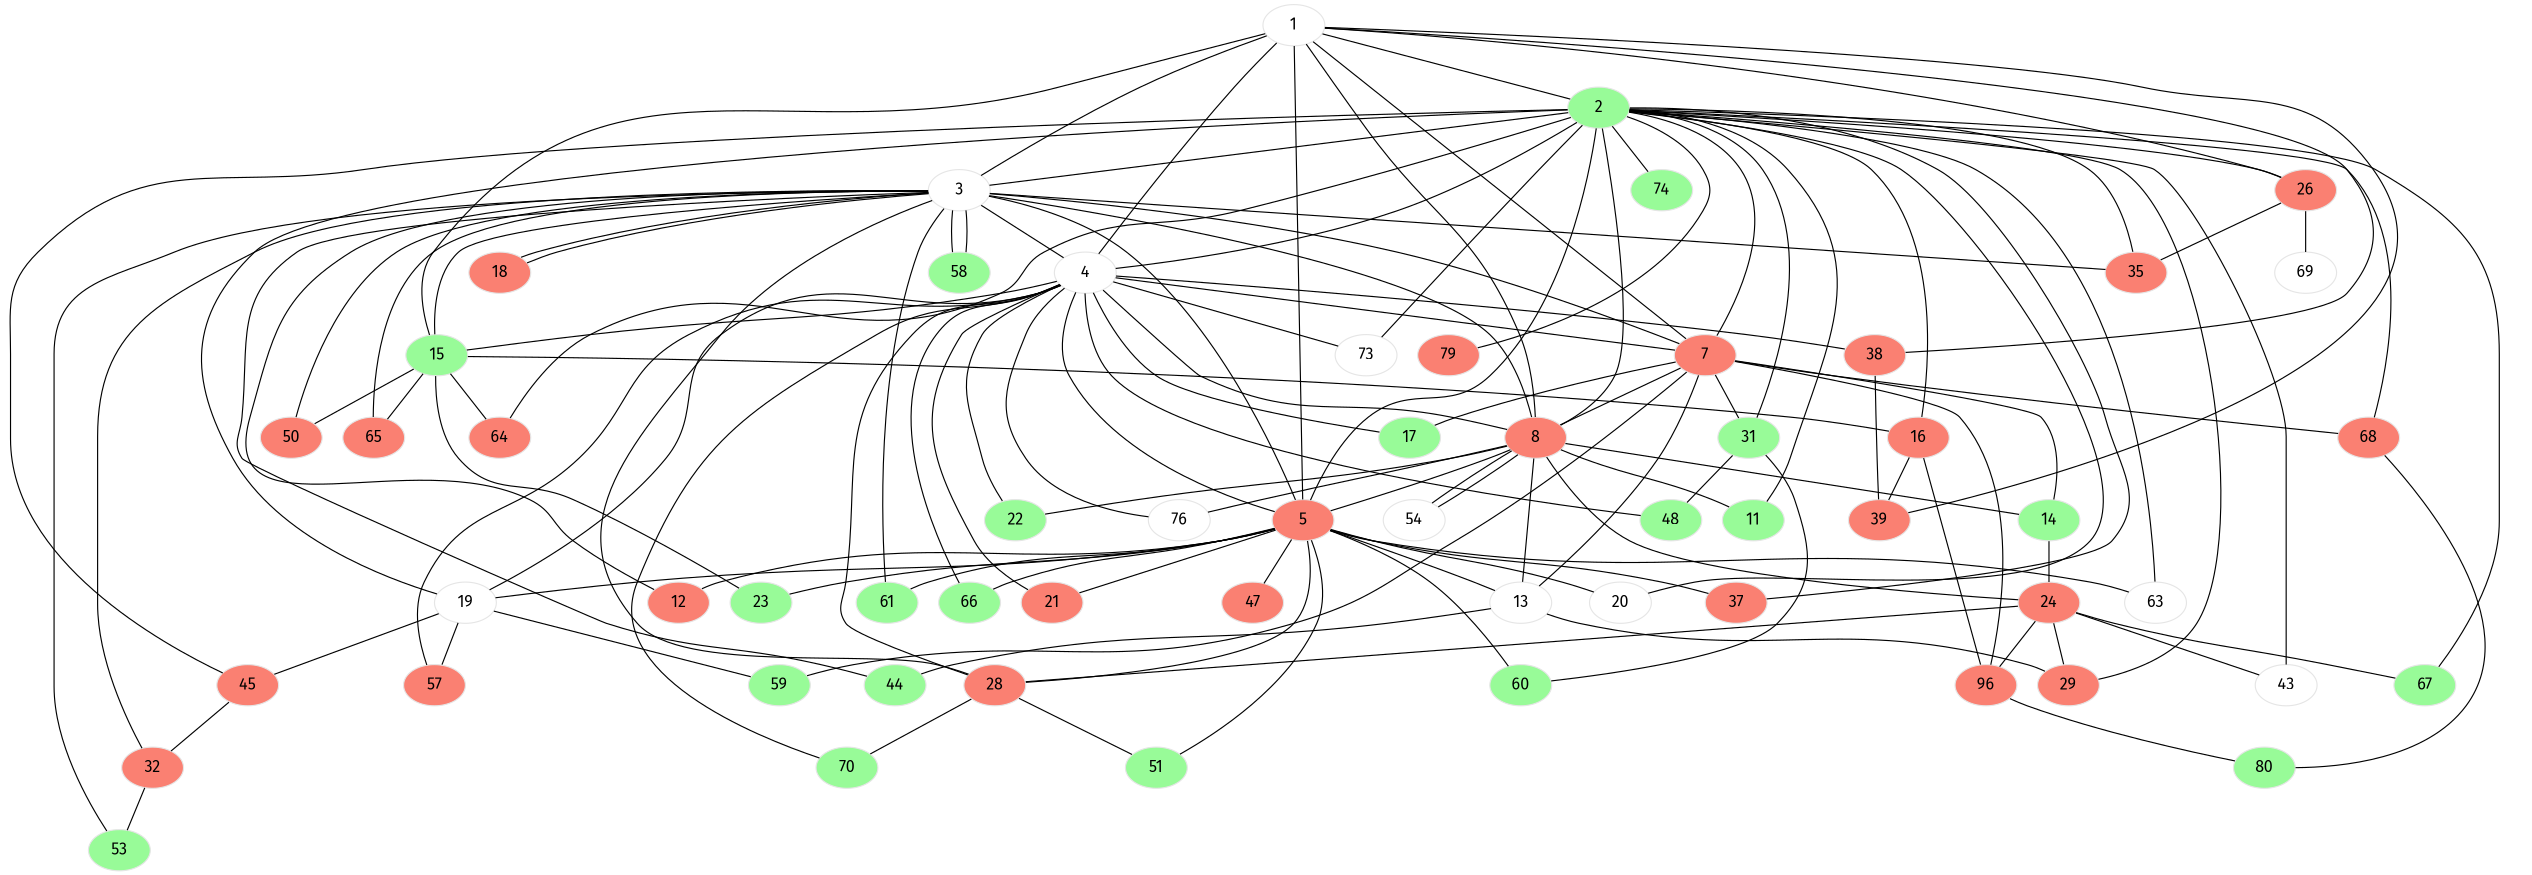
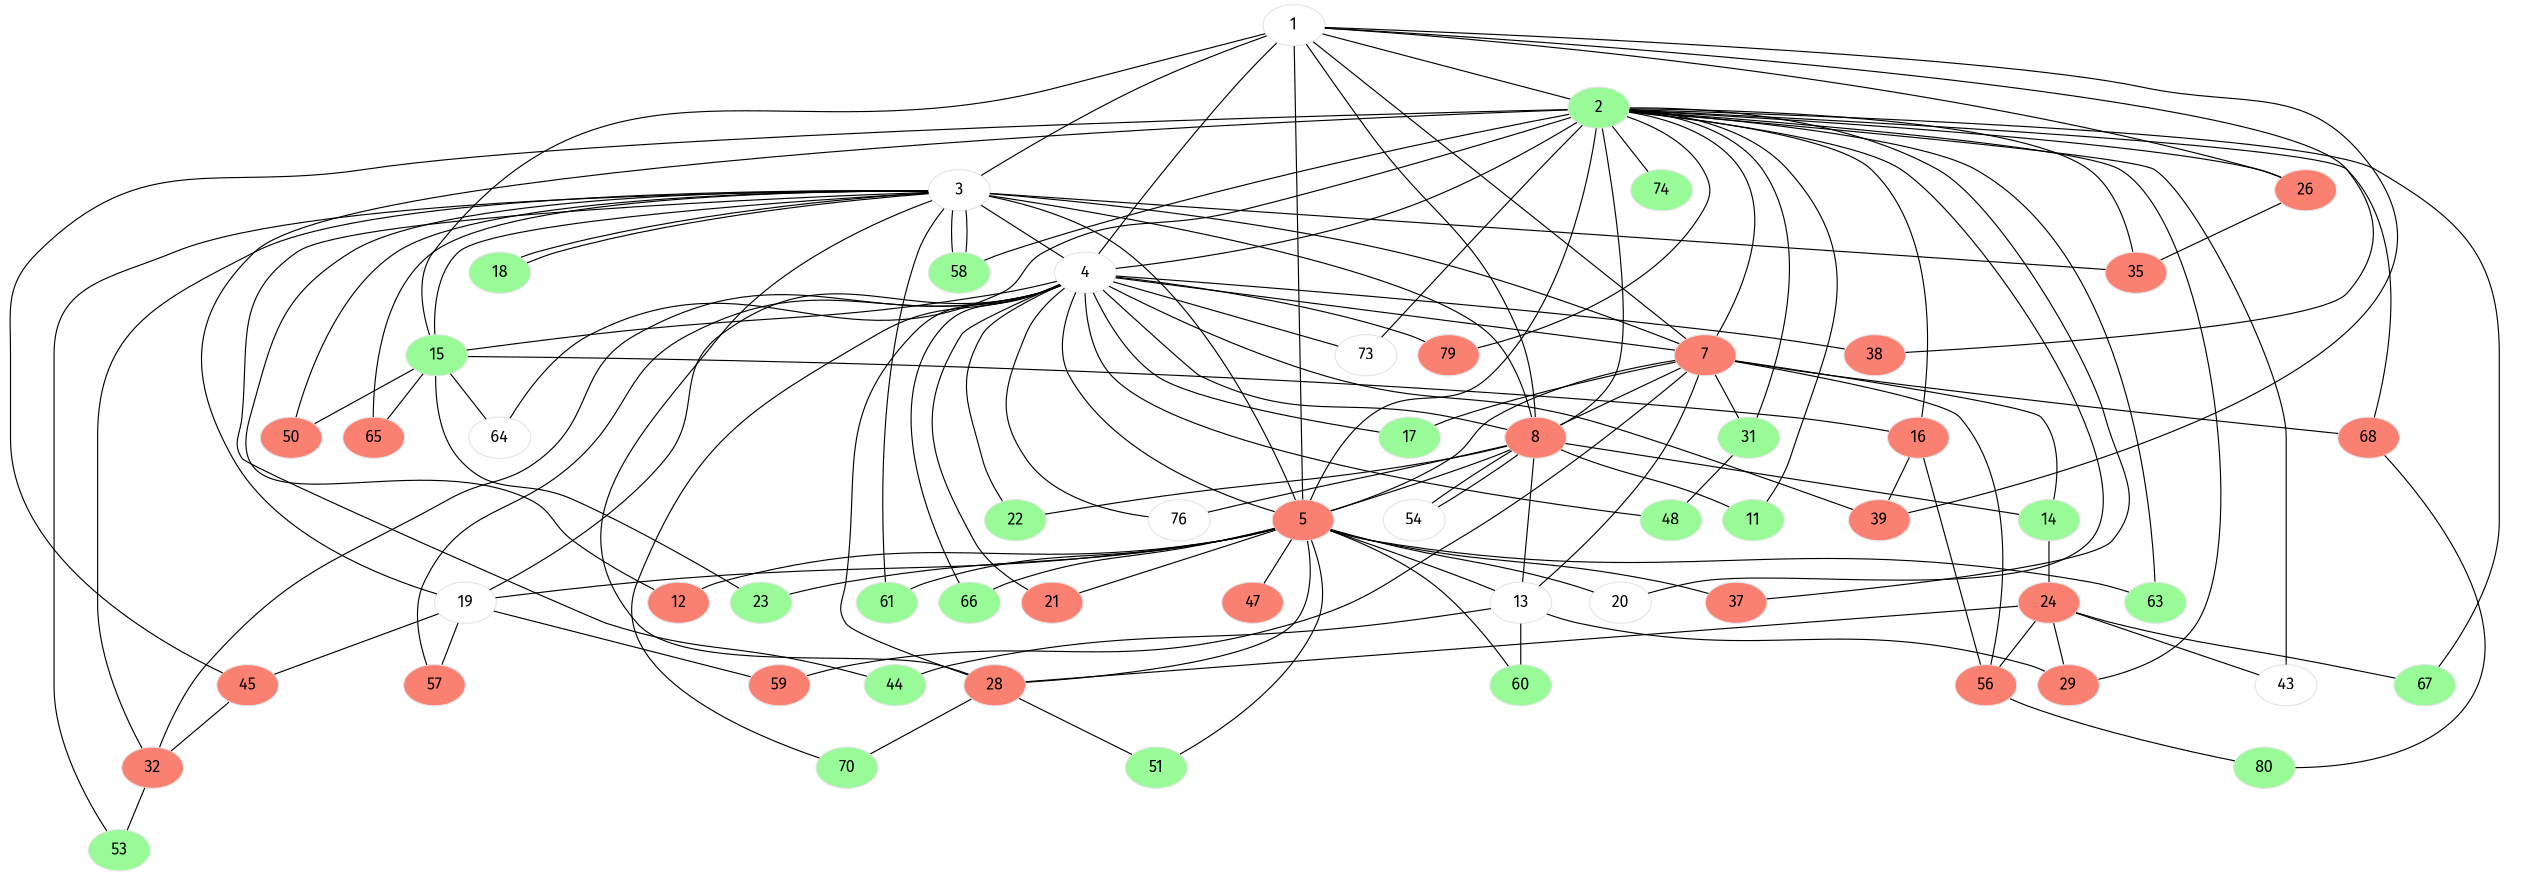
(1279, 149) -> (1274, 178)
(500, 273) -> (500, 273)
(2306, 273) -> none
none -> (1326, 312)
none -> (1494, 417)
none -> (573, 420)
(500, 438) -> (500, 438)
(1877, 438) -> (1479, 401)
(1738, 570) -> none
(2156, 603) -> (2156, 603)
(1728, 648) -> (1521, 637)
(779, 685) -> (779, 685)
(1986, 685) -> (1986, 685)
